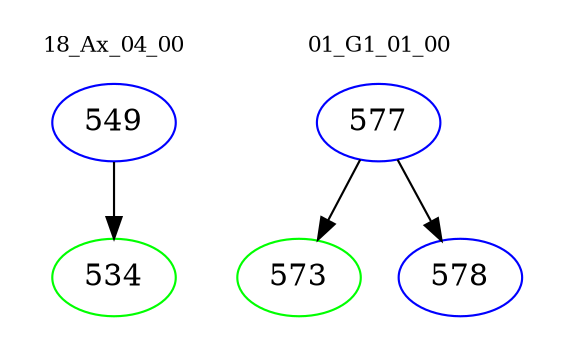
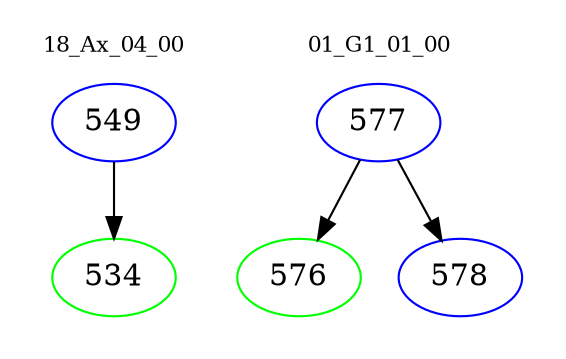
(299, 278) -> (299, 278)
